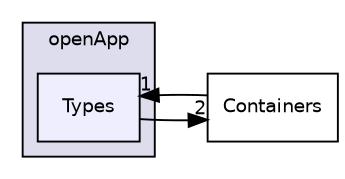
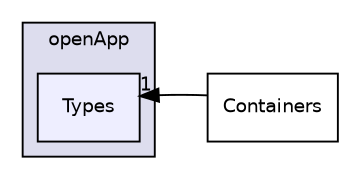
(166, 120) -> none
